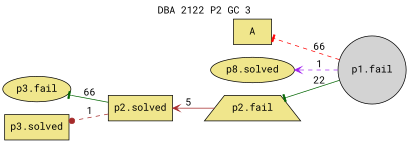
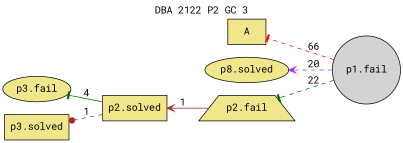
(319, 65) -> (314, 65)
(313, 89) -> (307, 89)
(90, 93) -> (87, 94)
(189, 103) -> (183, 103)
